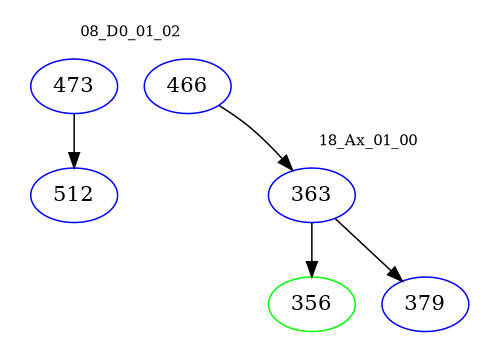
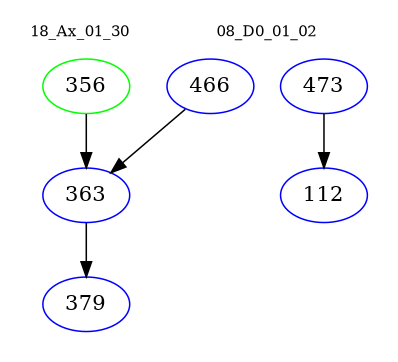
(369, 142) -> (80, 33)
(74, 195) -> (324, 195)
(312, 242) -> (86, 133)
